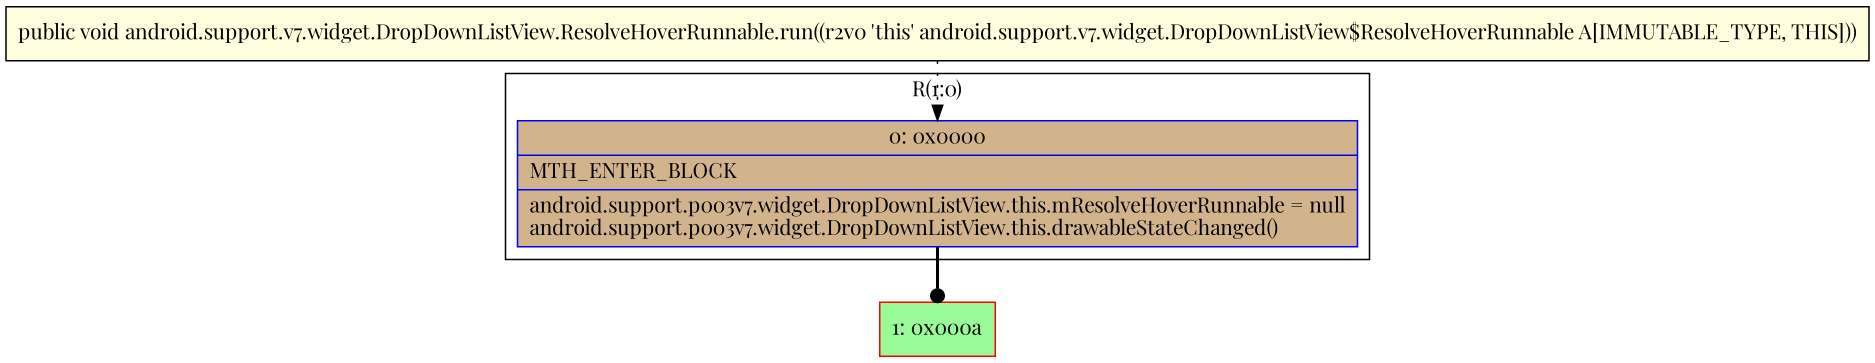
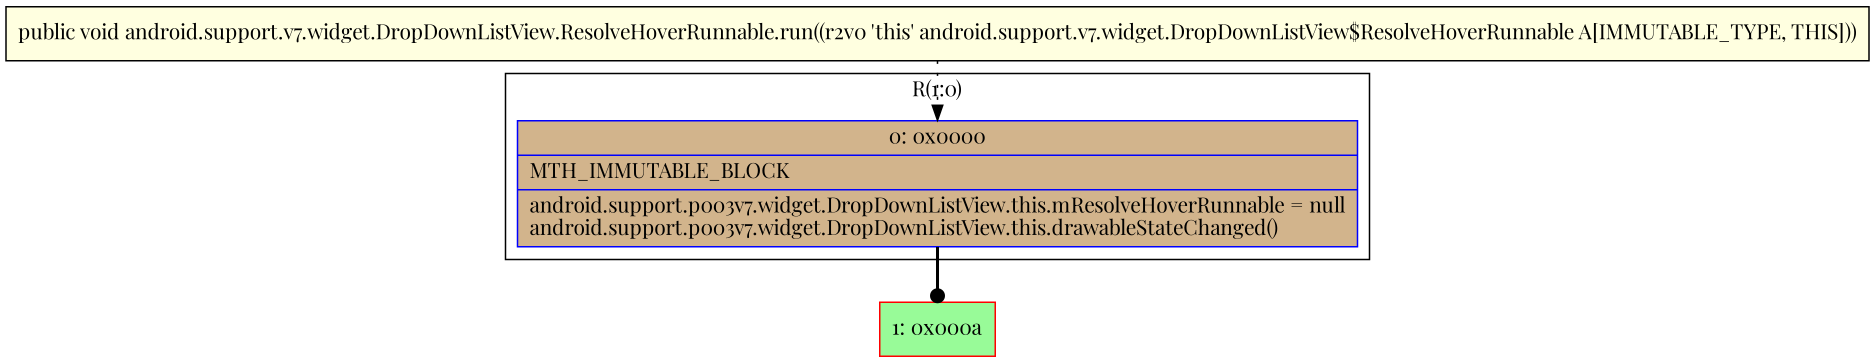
(634, 172) -> (660, 172)
